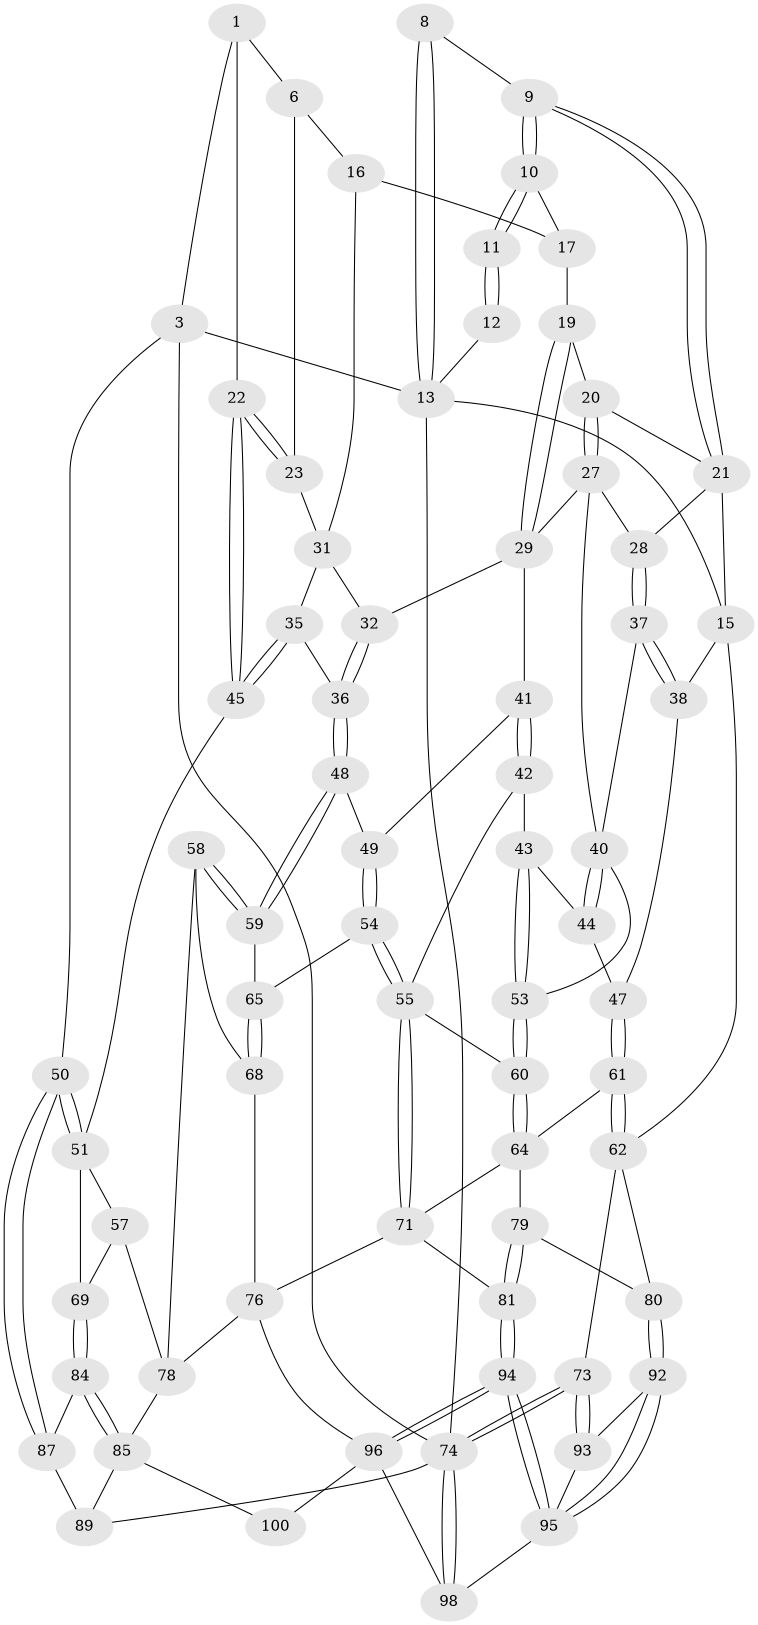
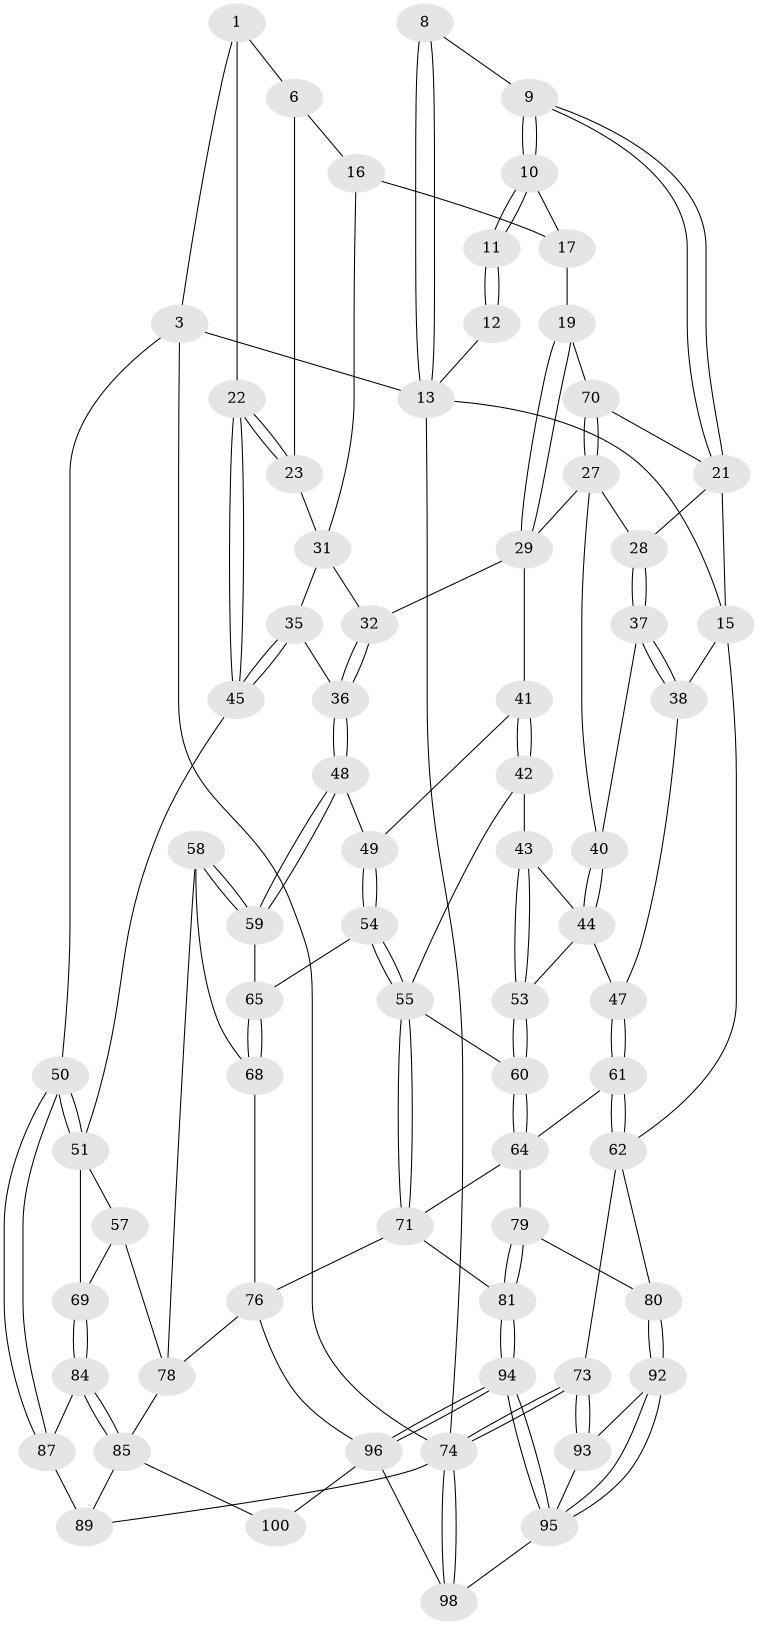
(591, 399) -> (591, 399)
(621, 949) -> (554, 963)
